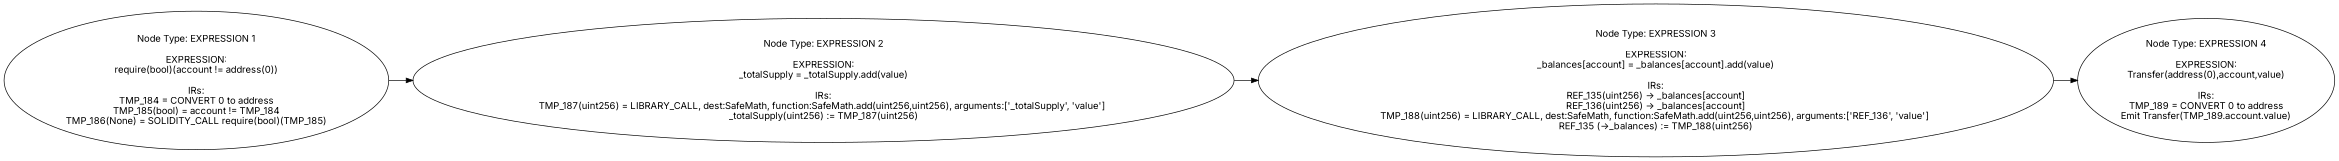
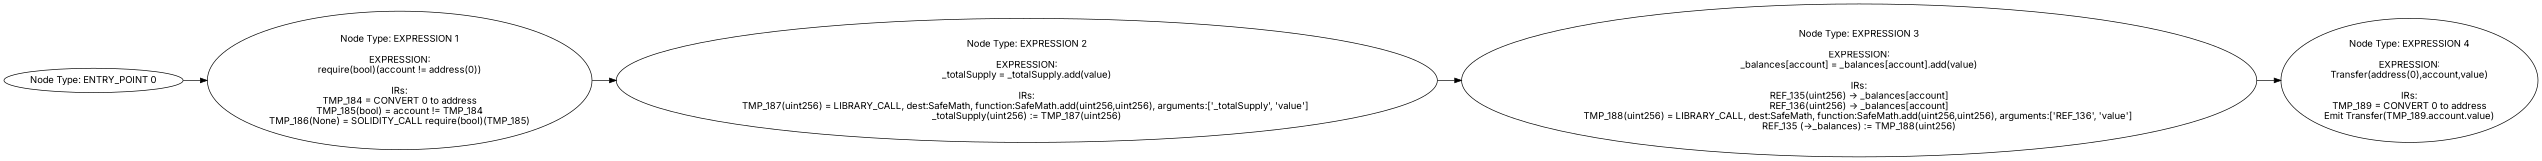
none -> (94, 80)
